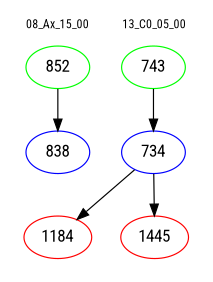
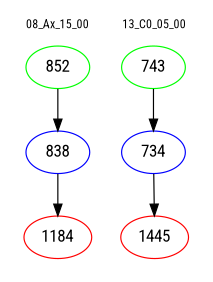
(119, 183) -> (58, 189)
